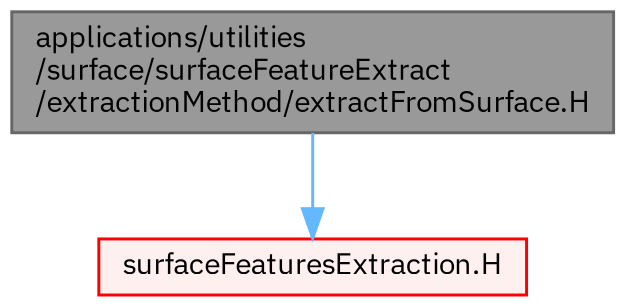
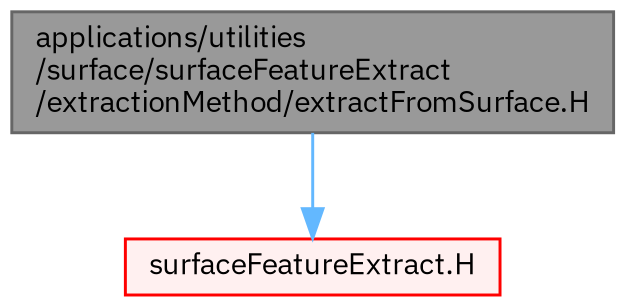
(313, 267) -> (313, 267)
